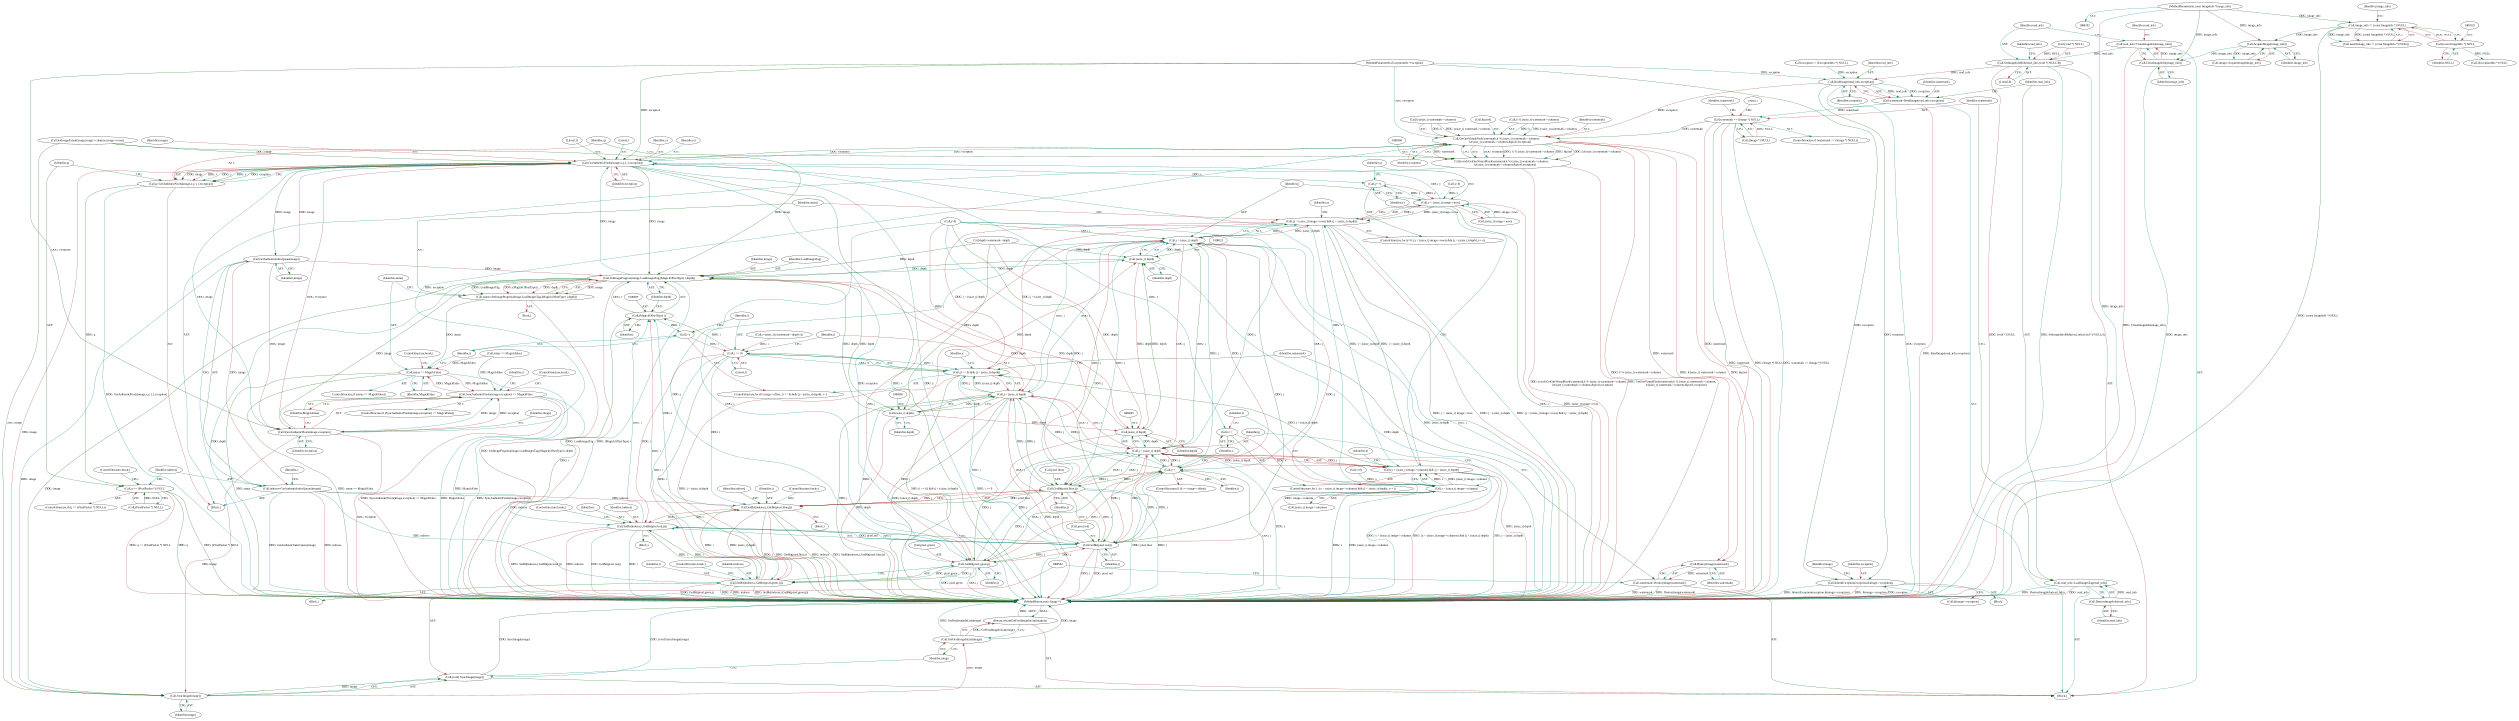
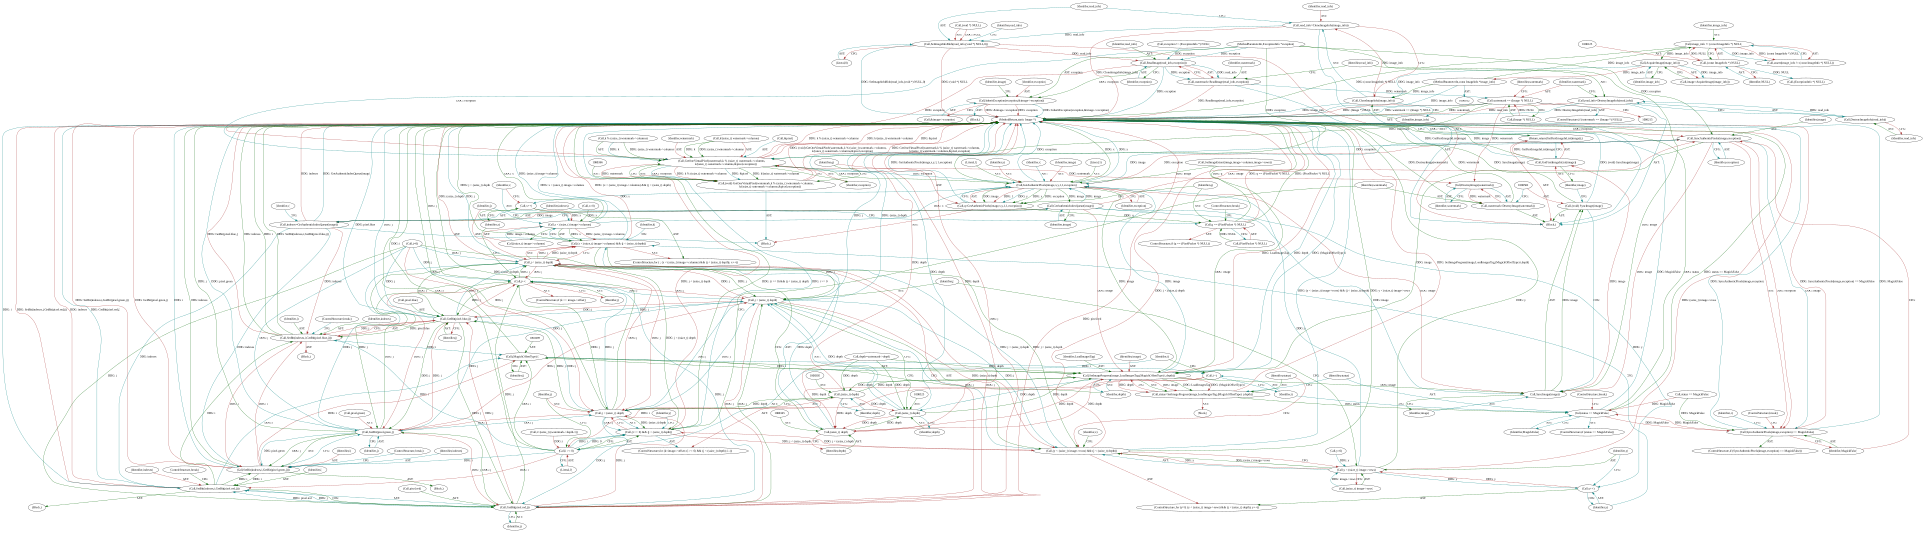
(2233, 25) -> (1571, 77)
(1746, 109) -> (1601, 108)
(1008, 171) -> (1471, 273)
(1864, 325) -> (1073, 72)
none -> (433, 387)
(3, 483) -> (1643, 95)
(694, 512) -> none
(1083, 517) -> (477, 413)
(742, 545) -> (234, 404)
(2081, 583) -> (1606, 101)
(426, 594) -> (1474, 127)
(1045, 611) -> (1422, 129)
